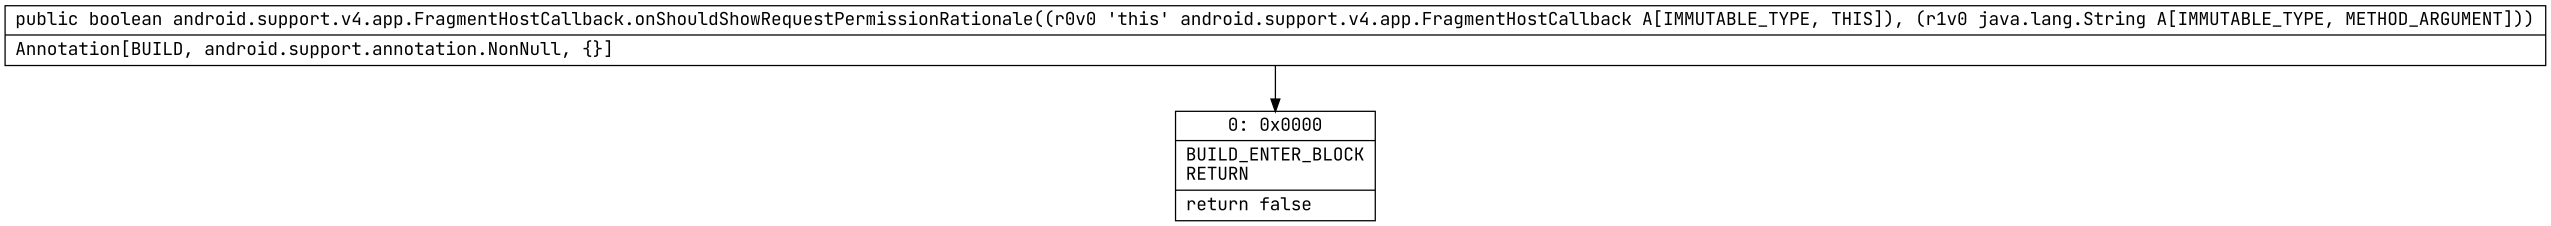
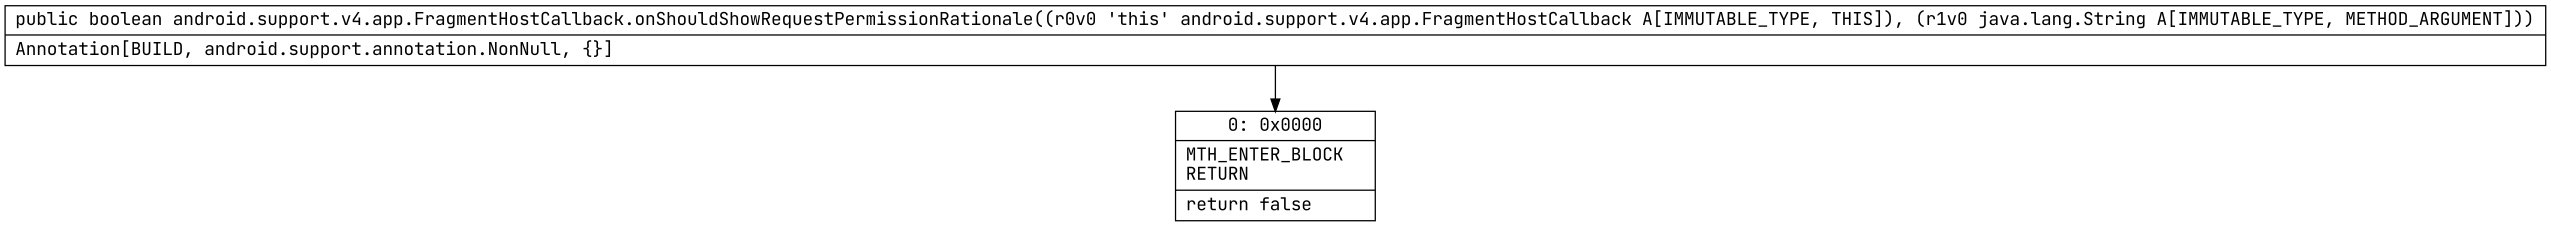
(1275, 155) -> (1265, 155)
